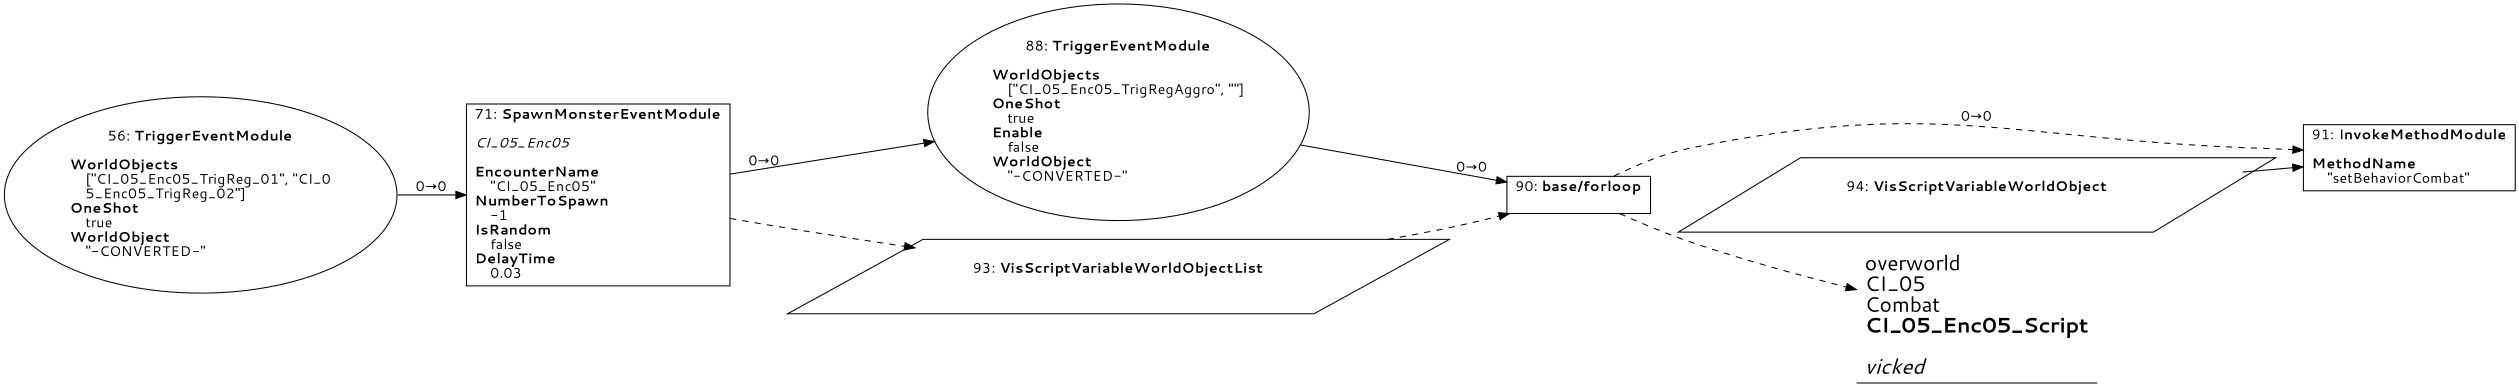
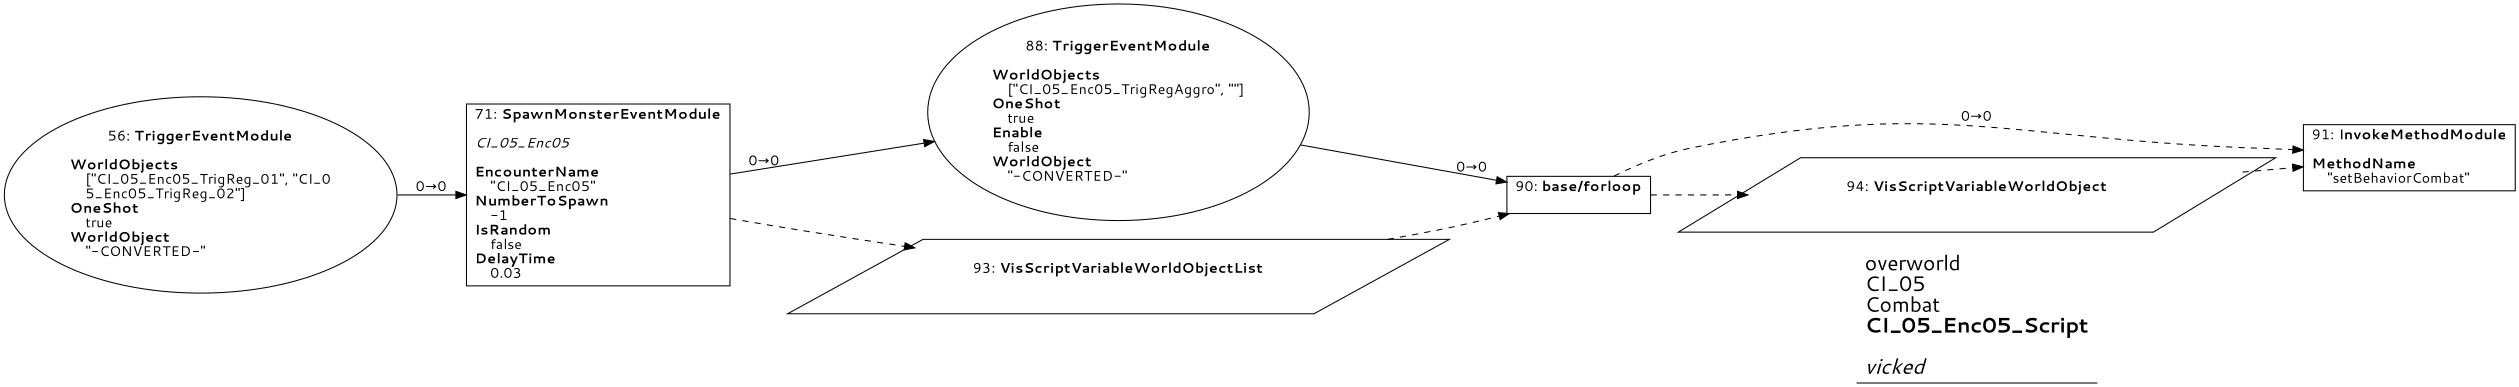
(2268, 170) -> (2268, 170)
(1731, 255) -> (1694, 195)
